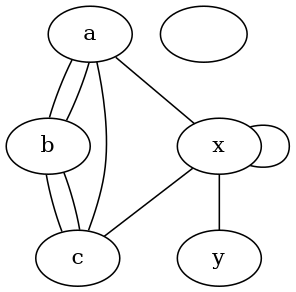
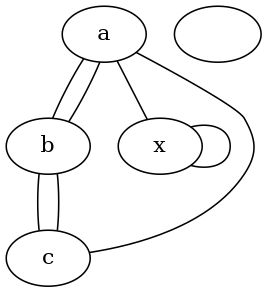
(148, 202) -> none
(219, 258) -> none
